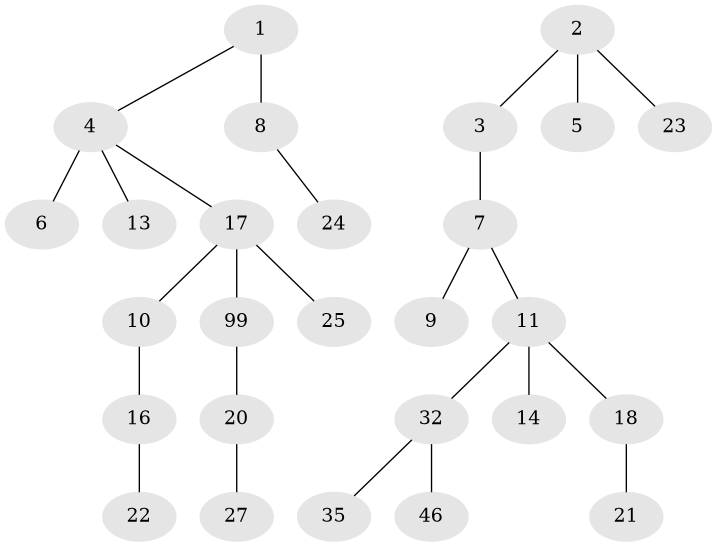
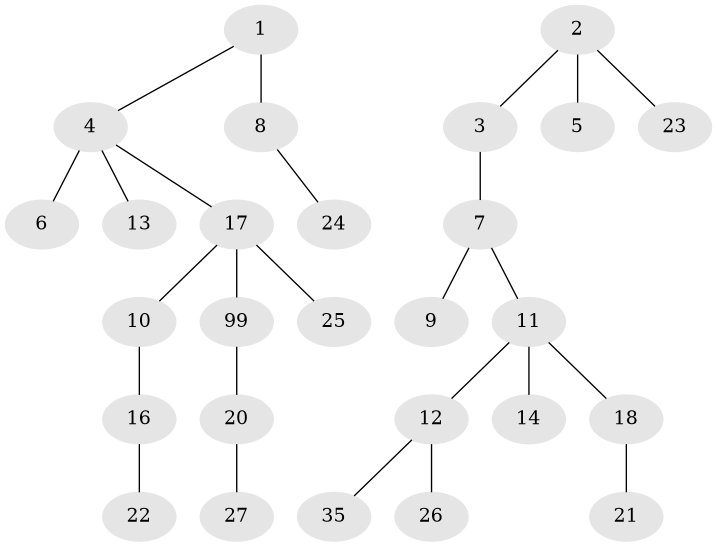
(432, 419) -> (432, 419)
(432, 517) -> (432, 517)
